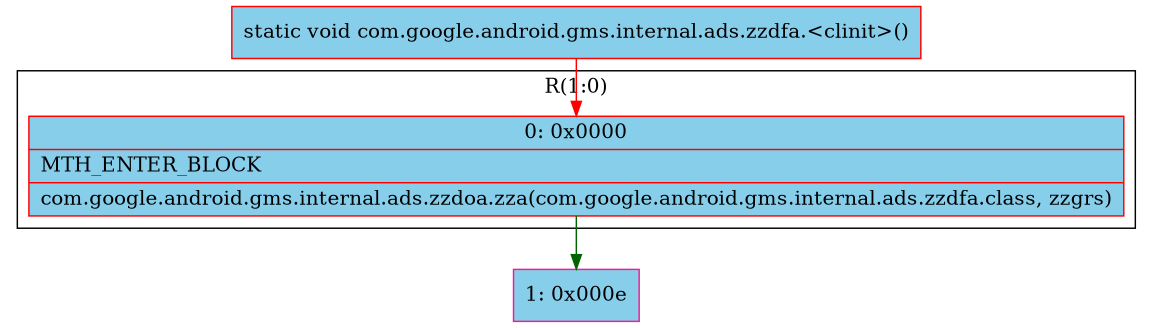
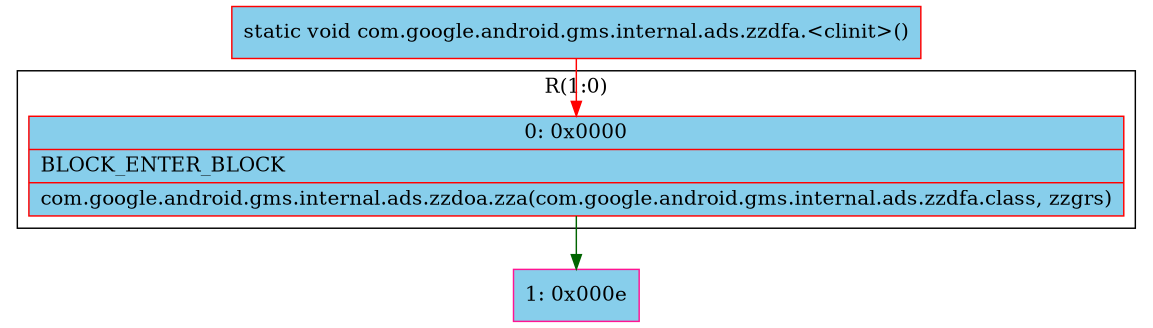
(152, 165) -> (163, 165)
